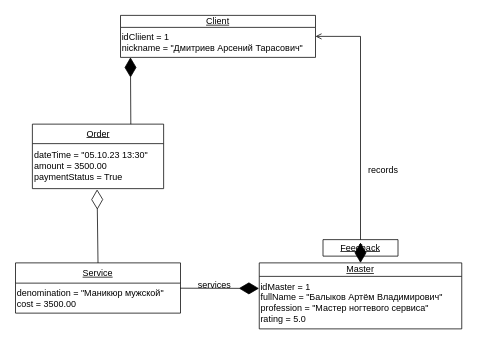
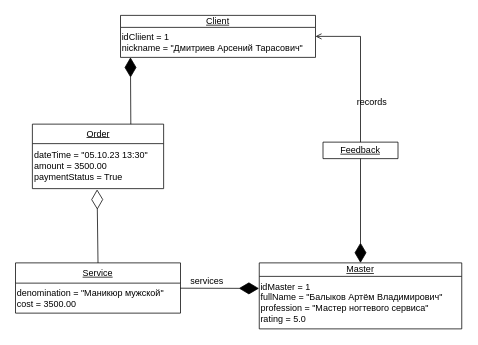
(383, 170) -> (372, 102)
(360, 248) -> (360, 150)
(214, 285) -> (207, 282)
